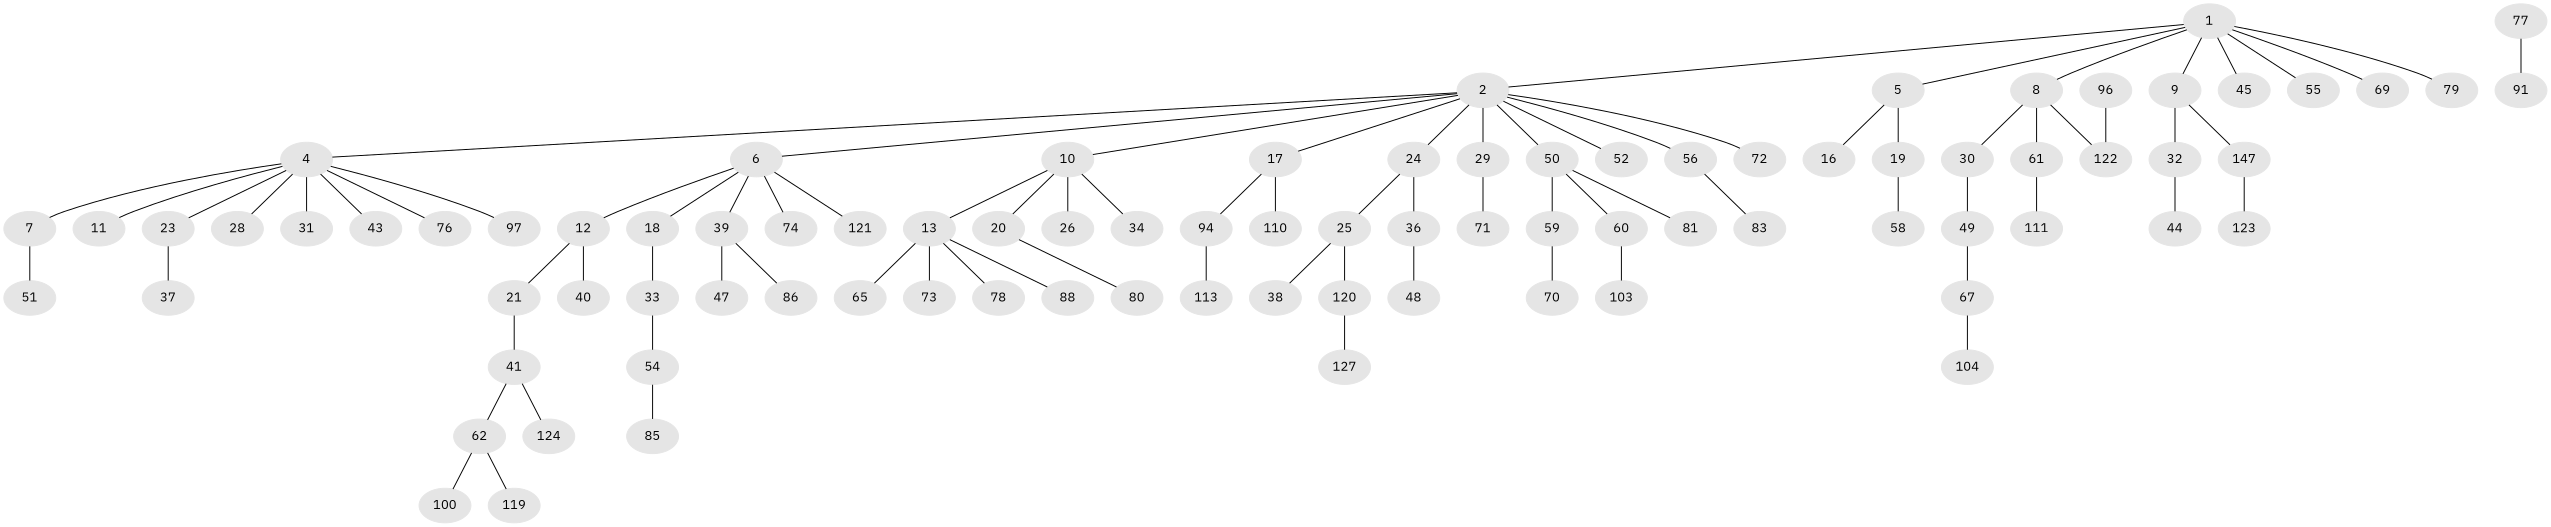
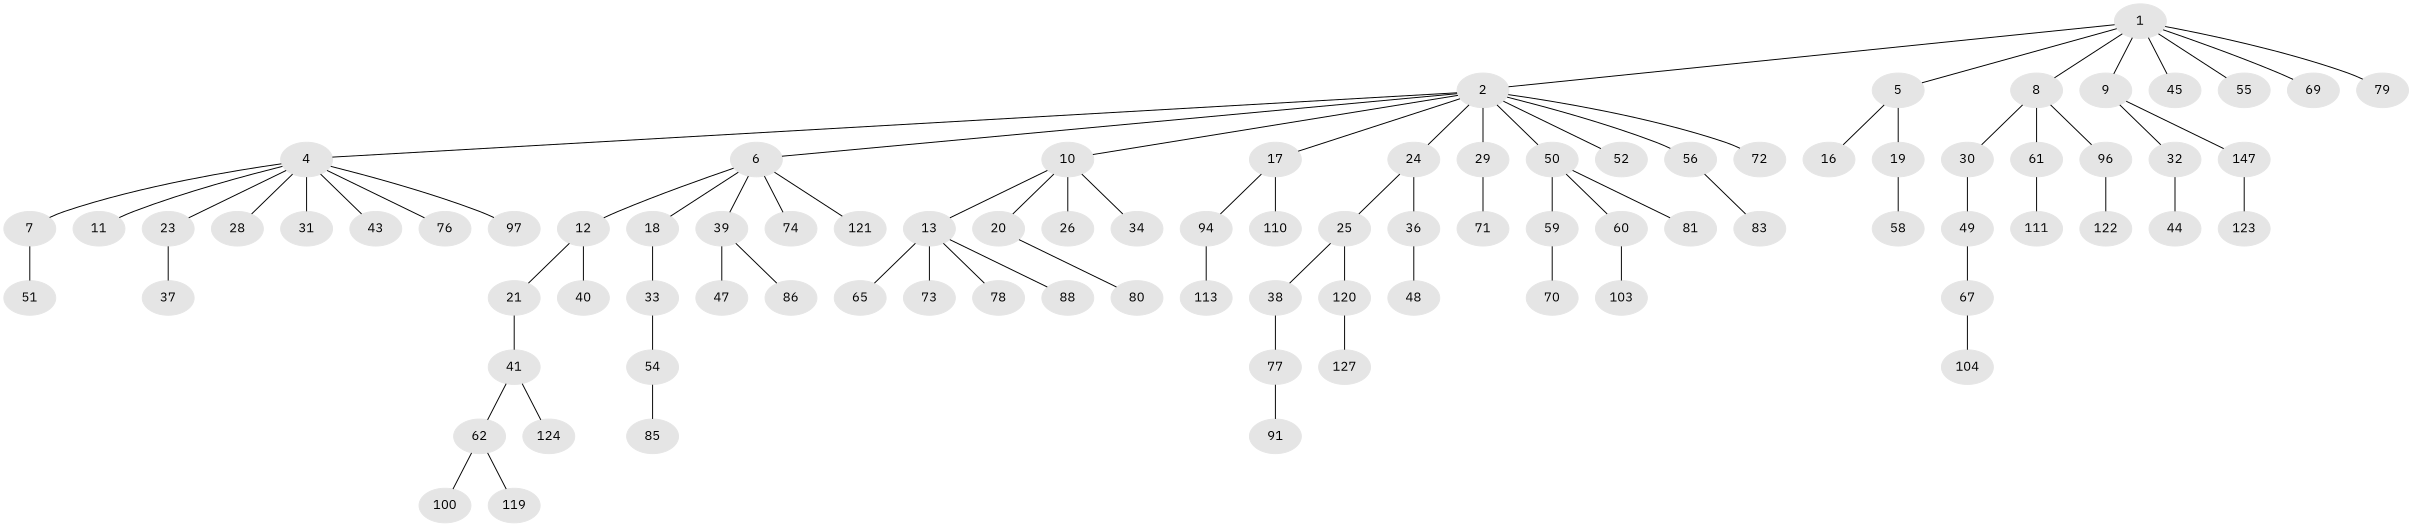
(2071, 125) -> (2071, 125)
none -> (1275, 333)
